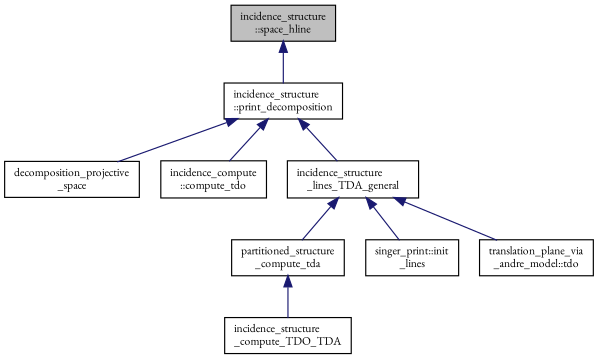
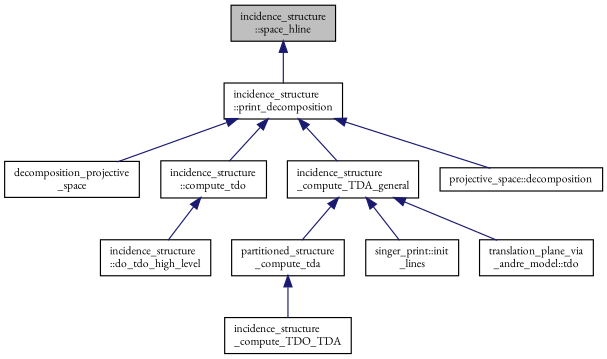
(214, 179) -> (214, 179)
(353, 179) -> (353, 179)
none -> (521, 179)
none -> (156, 258)
